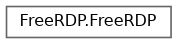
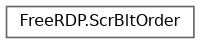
(89, 22) -> (100, 22)
